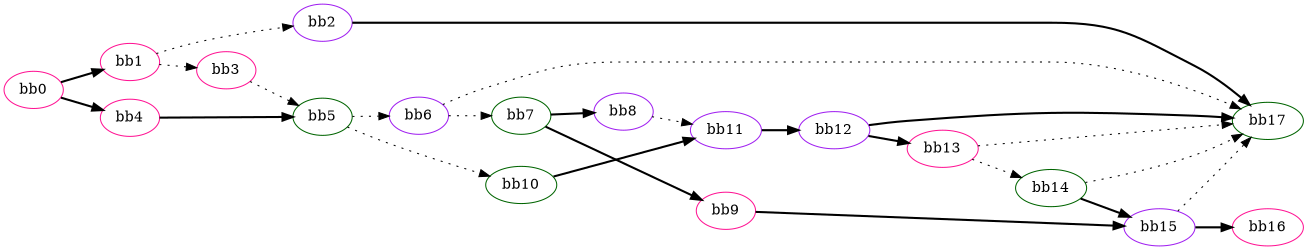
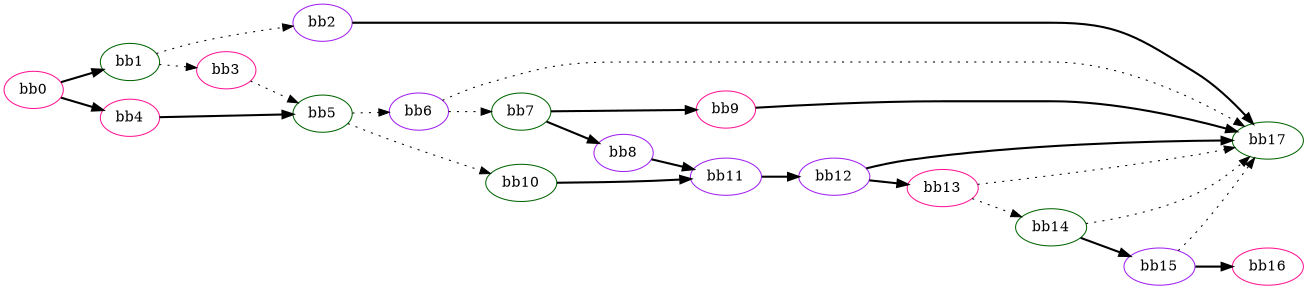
(130, 62) -> (130, 62)
(667, 119) -> (667, 163)
(935, 219) -> (992, 101)
